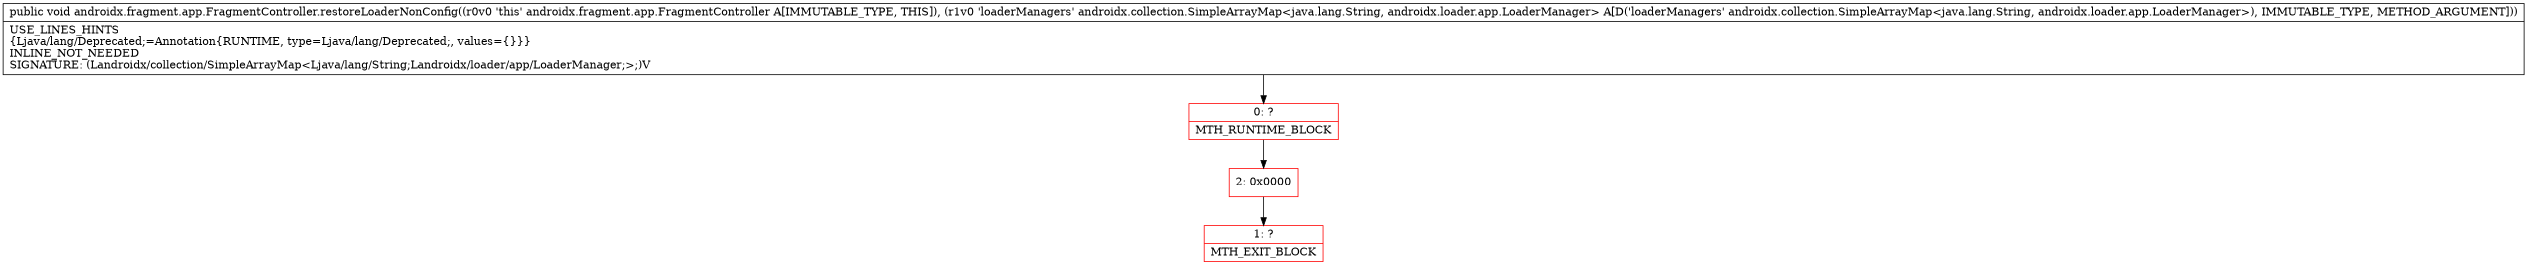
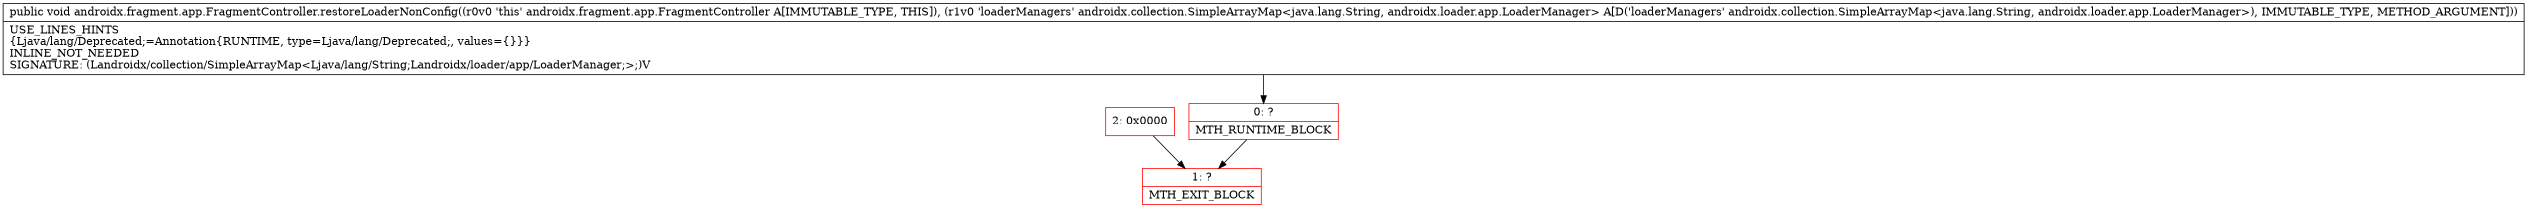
(1264, 150) -> (1235, 151)
